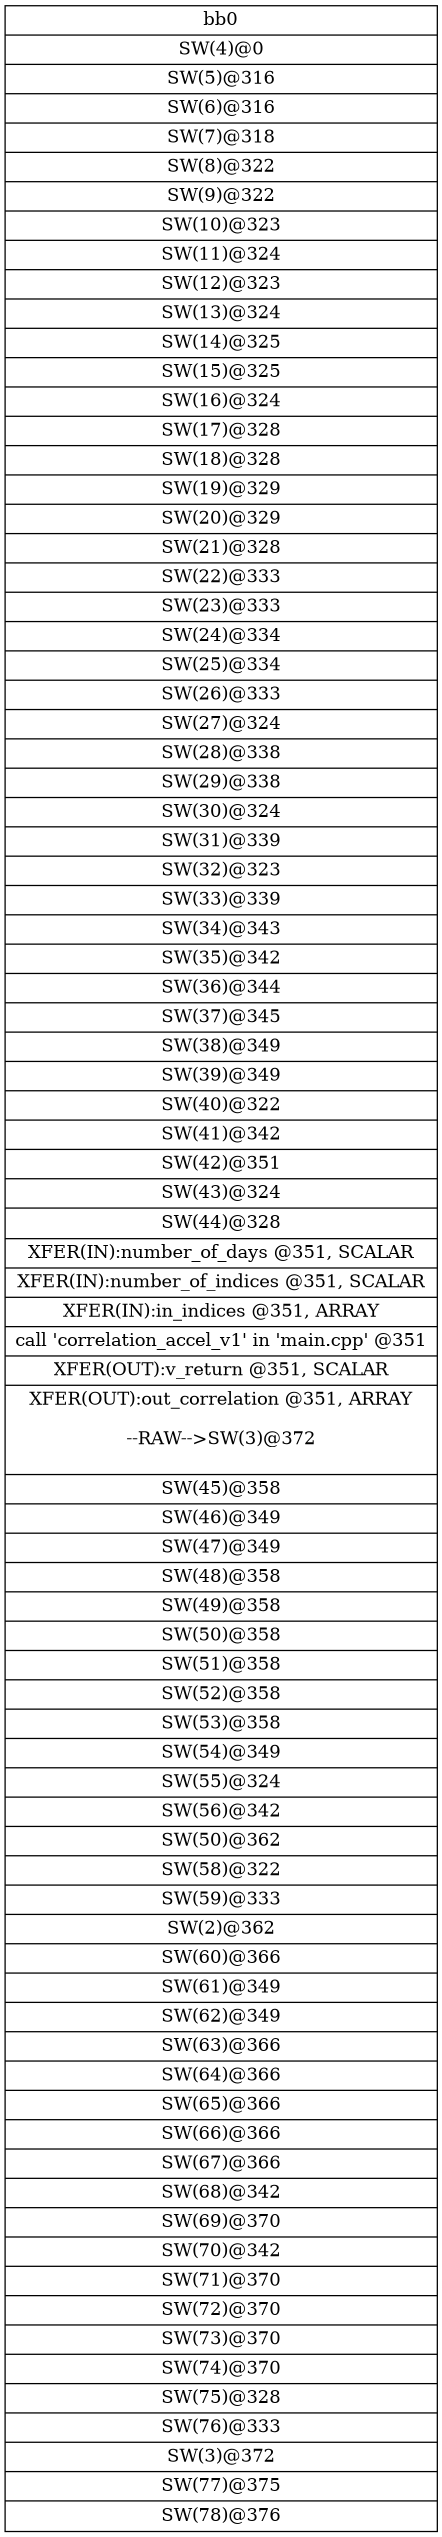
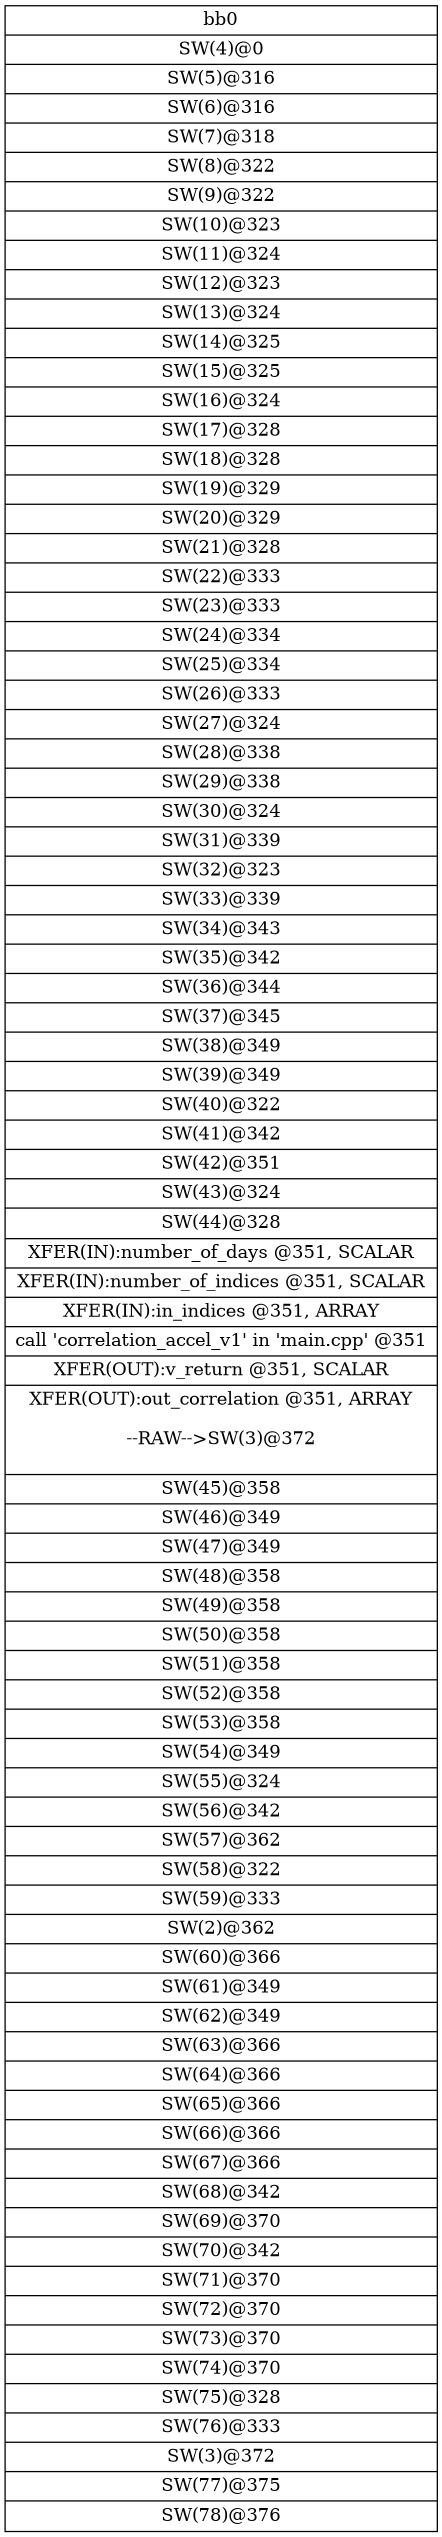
(221, 1840) -> (221, 1840)
